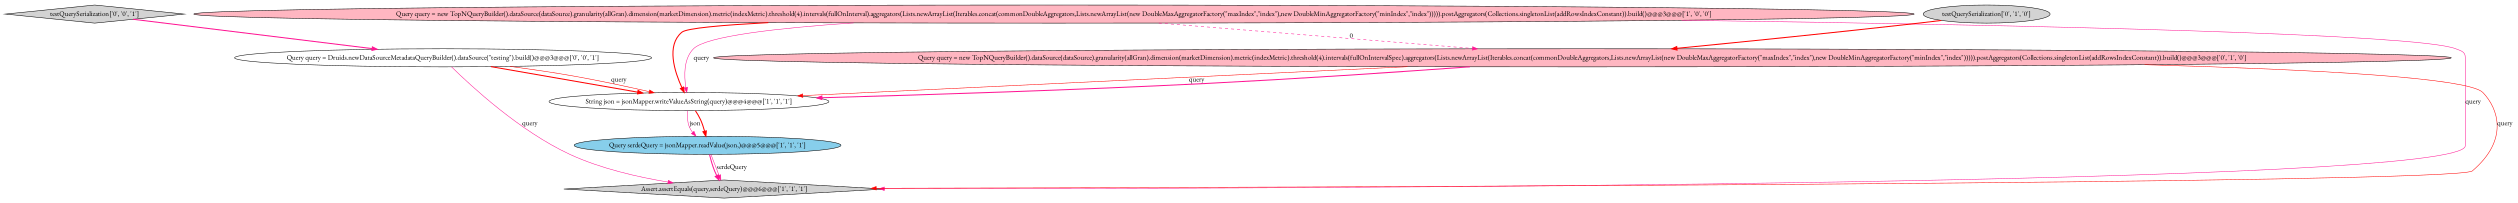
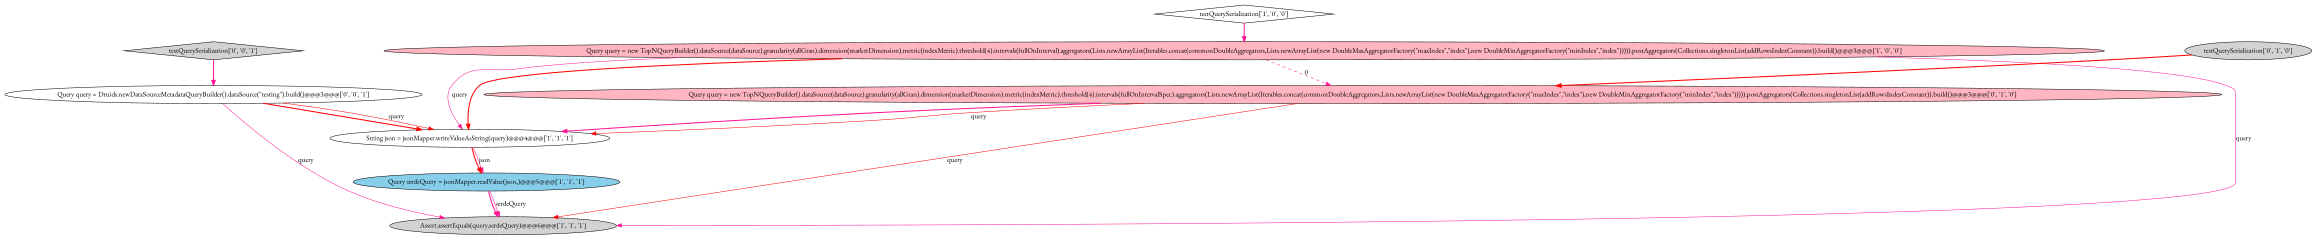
none -> (1244, 14)
(724, 189) -> (503, 226)
